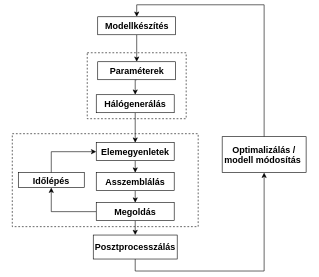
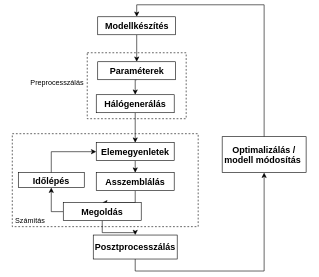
none -> (57, 83)
(135, 212) -> (102, 212)
none -> (30, 221)
